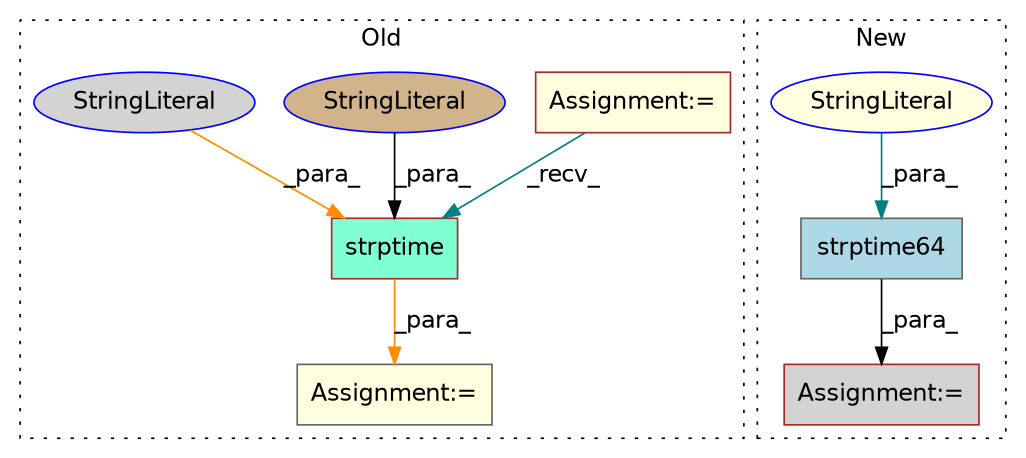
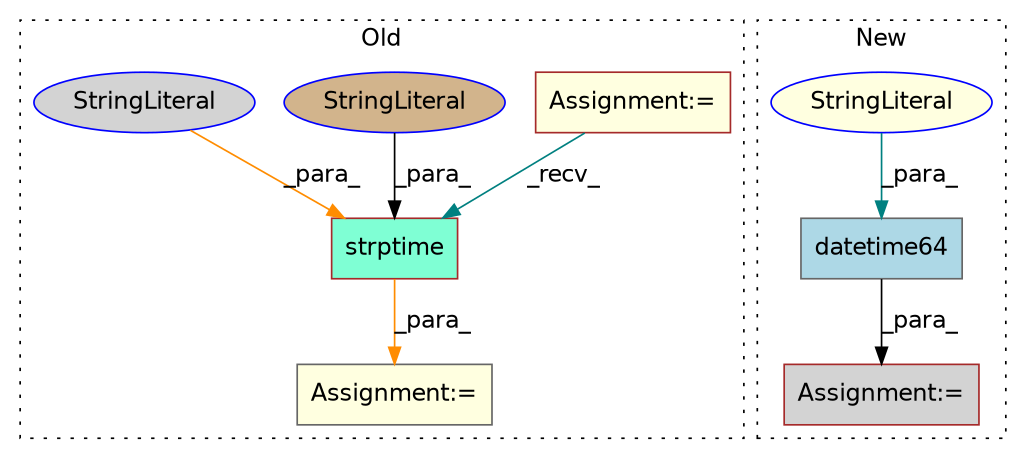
(882, 249) -> (882, 249)
